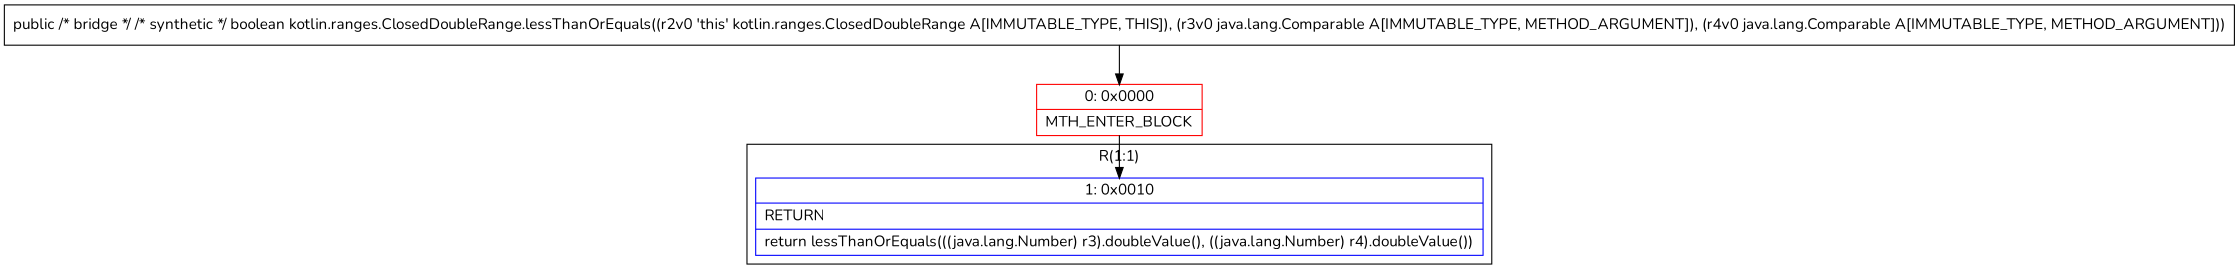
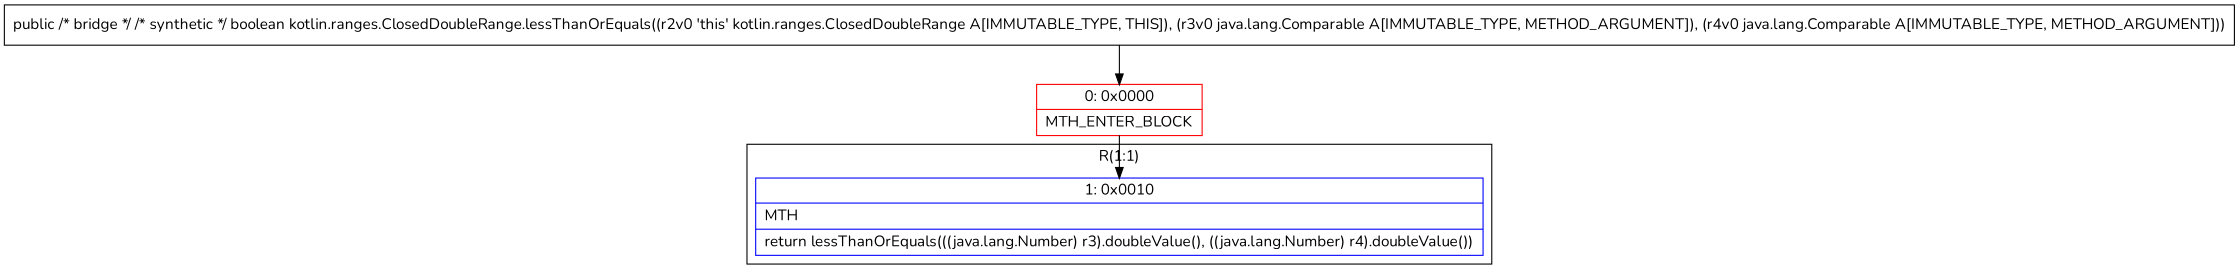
(795, 216) -> (781, 216)
